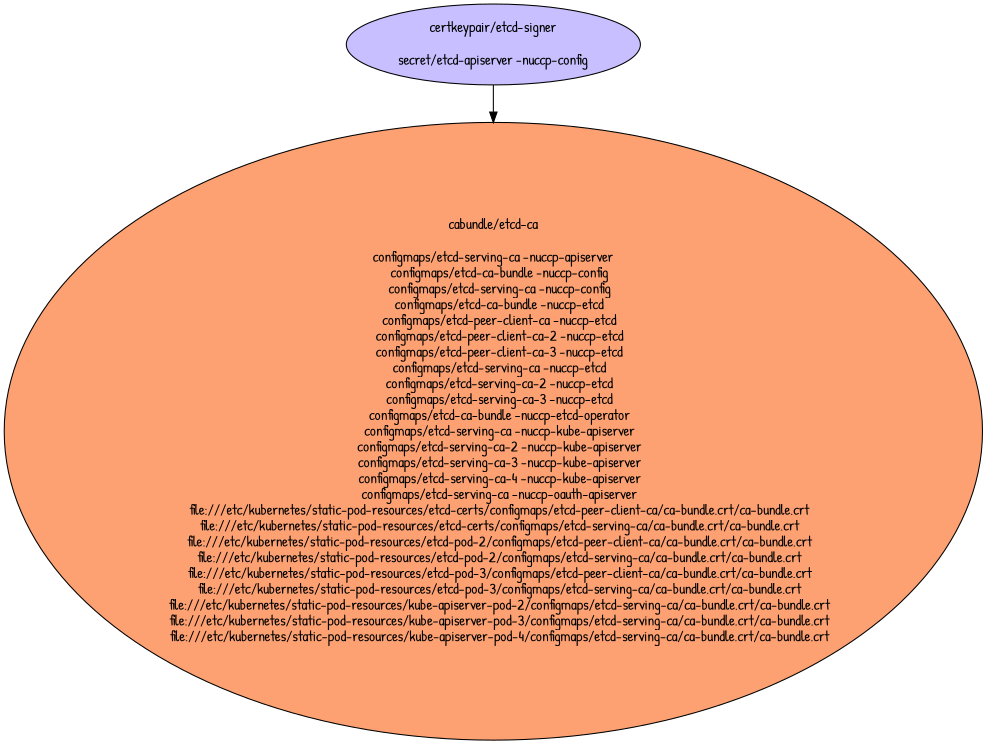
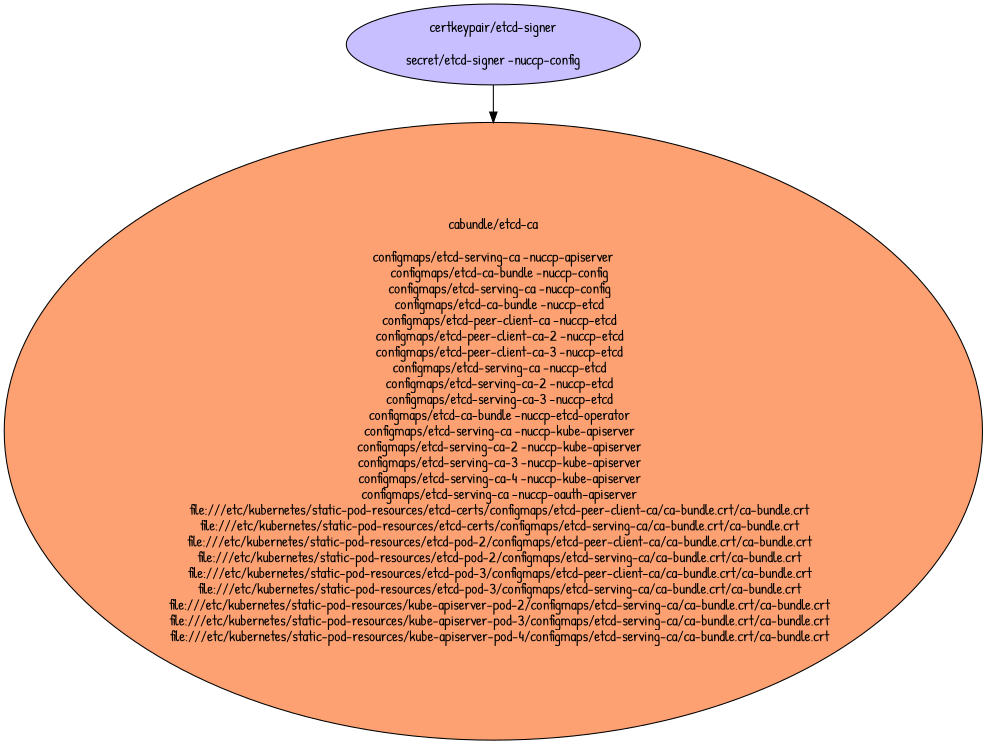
(493, 44) -> (493, 44)
